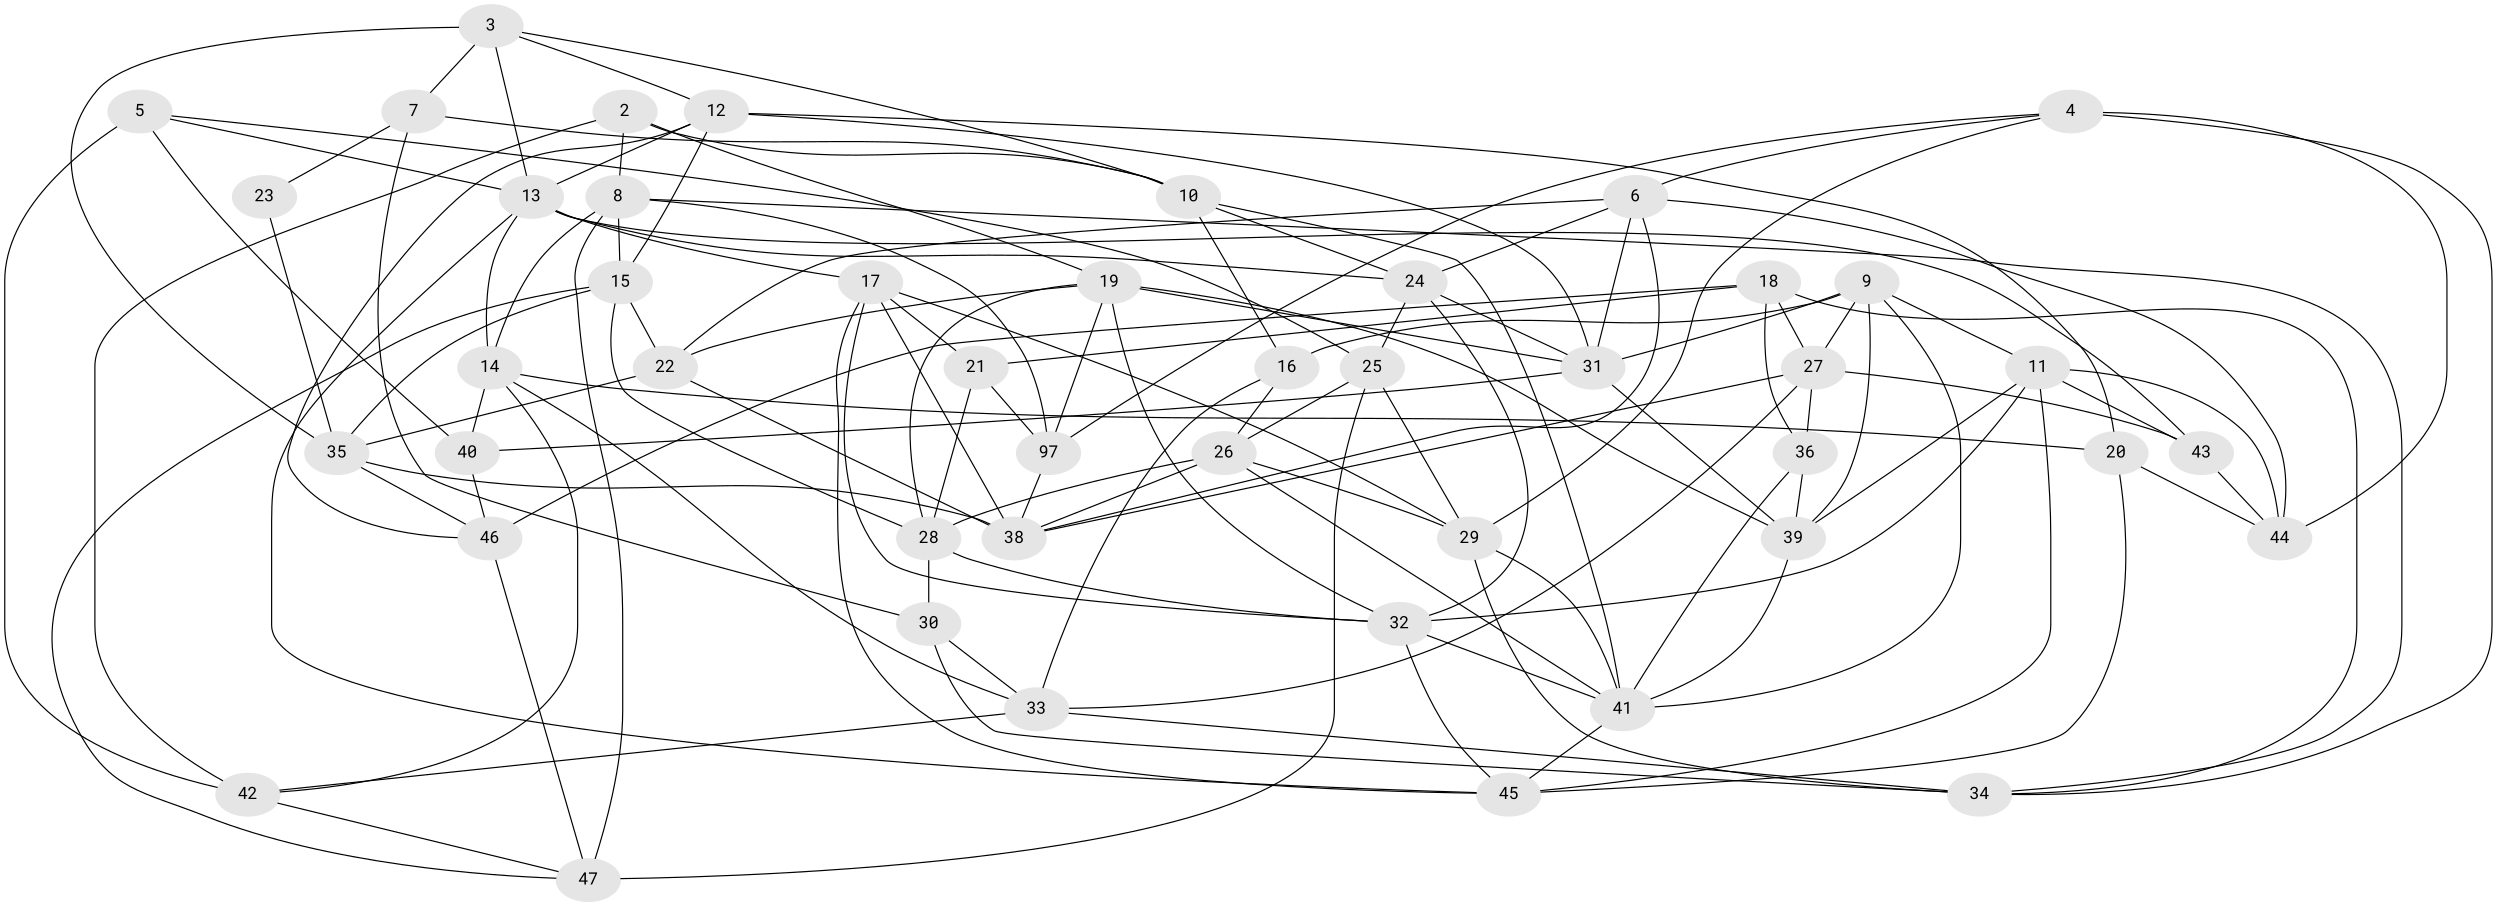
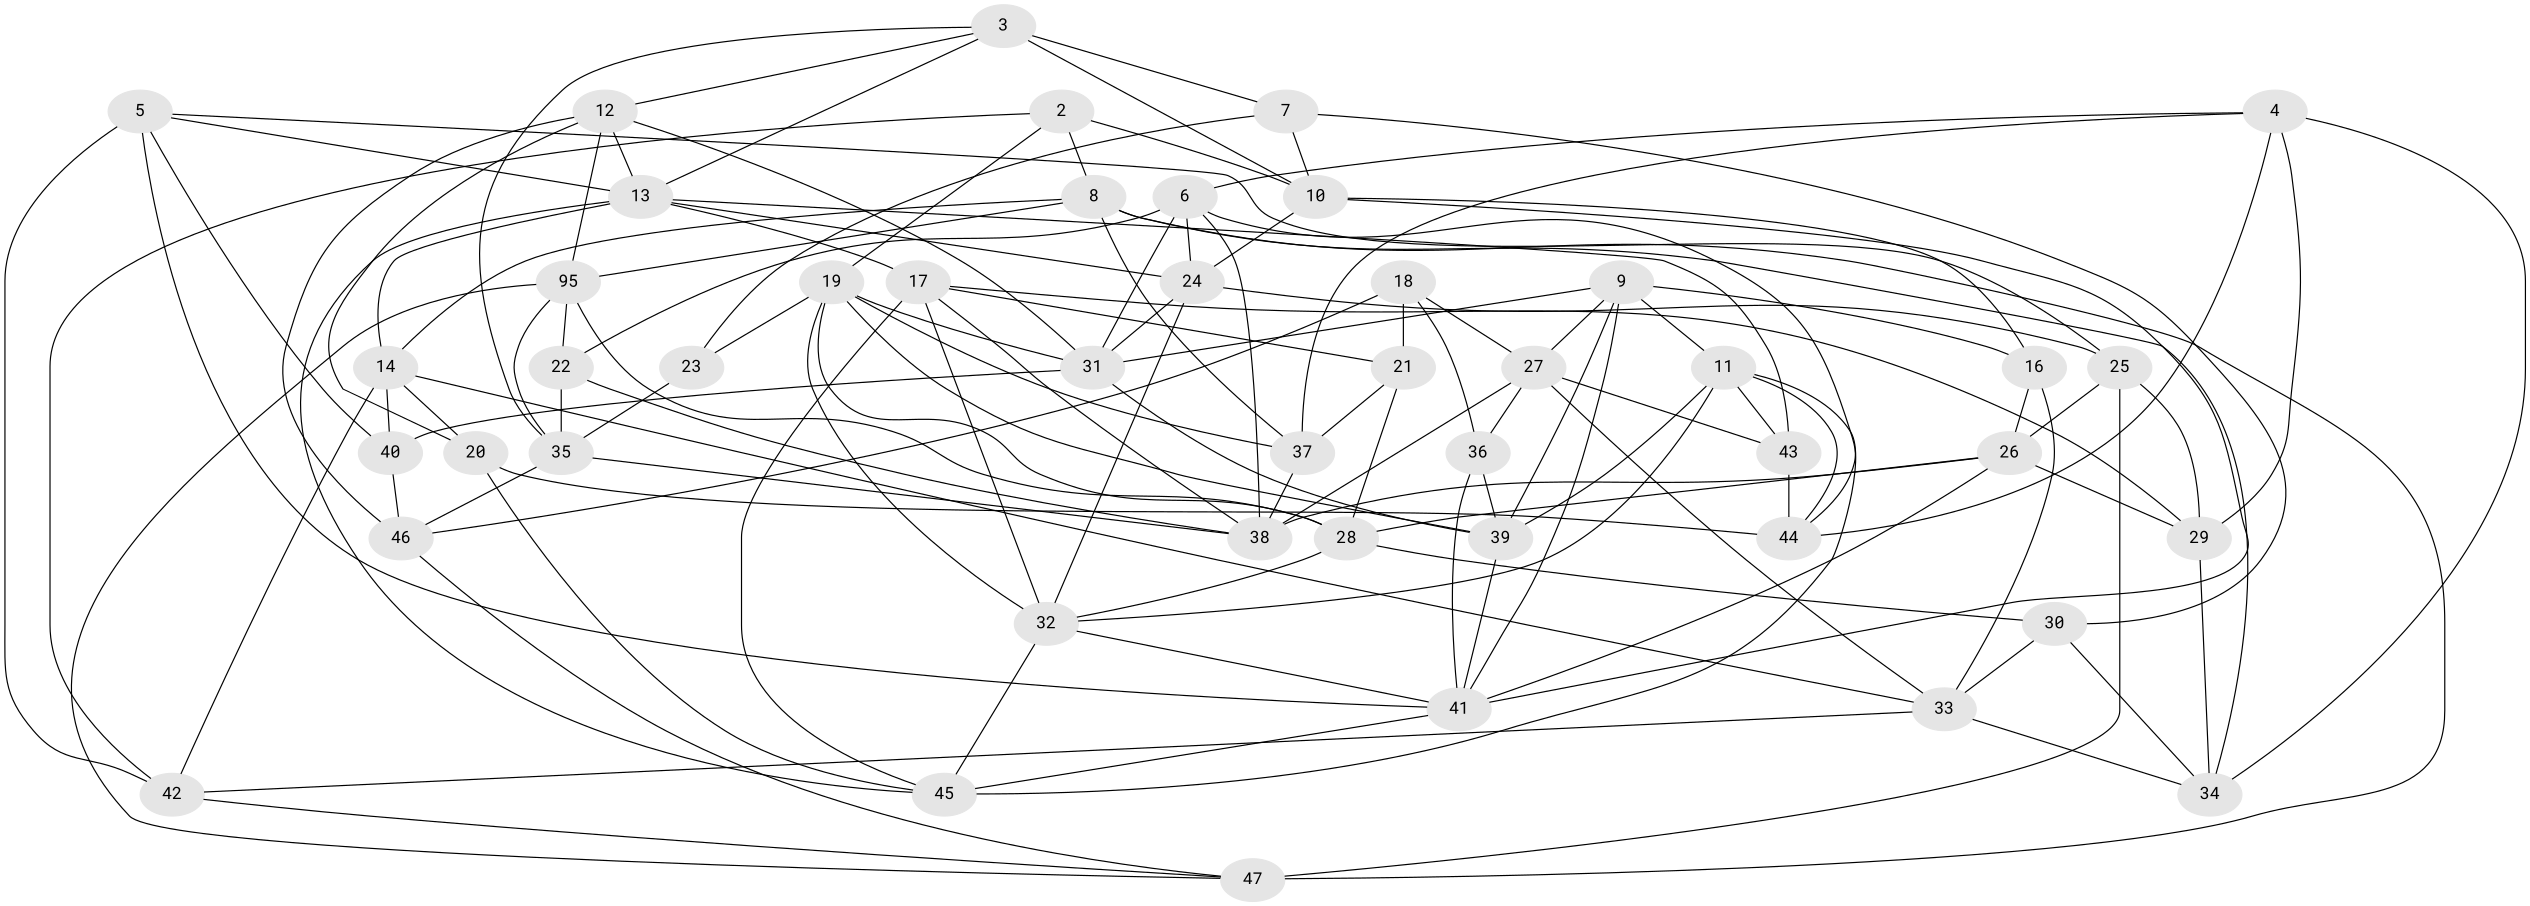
(620, 282) -> (568, 282)
(873, 312) -> (762, 325)
(2352, 424) -> none
(1049, 453) -> (1303, 453)
(1570, 601) -> (642, 639)
